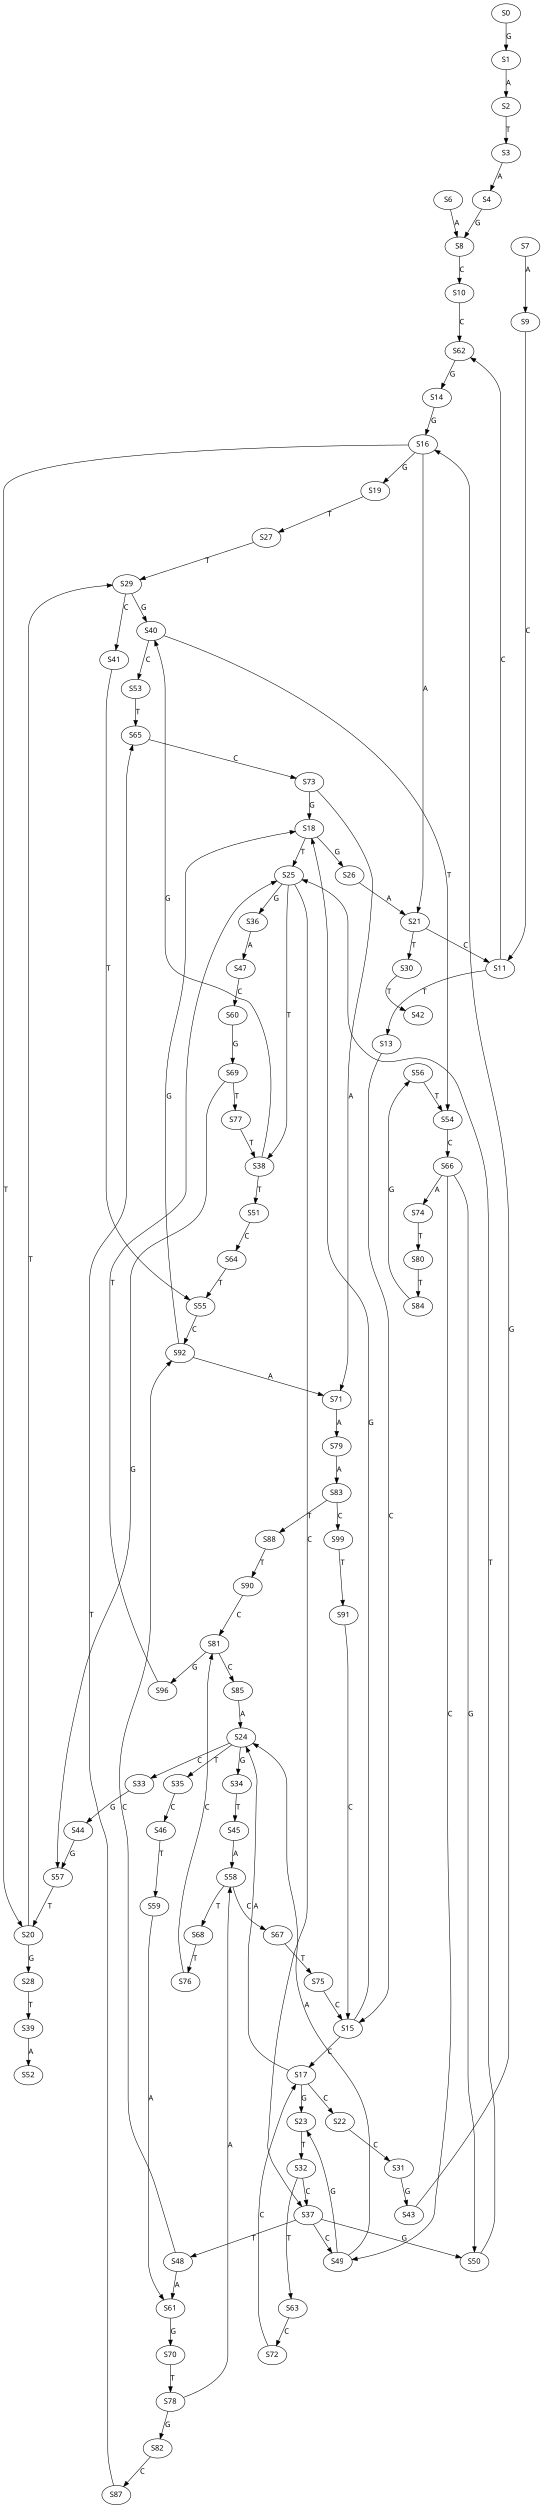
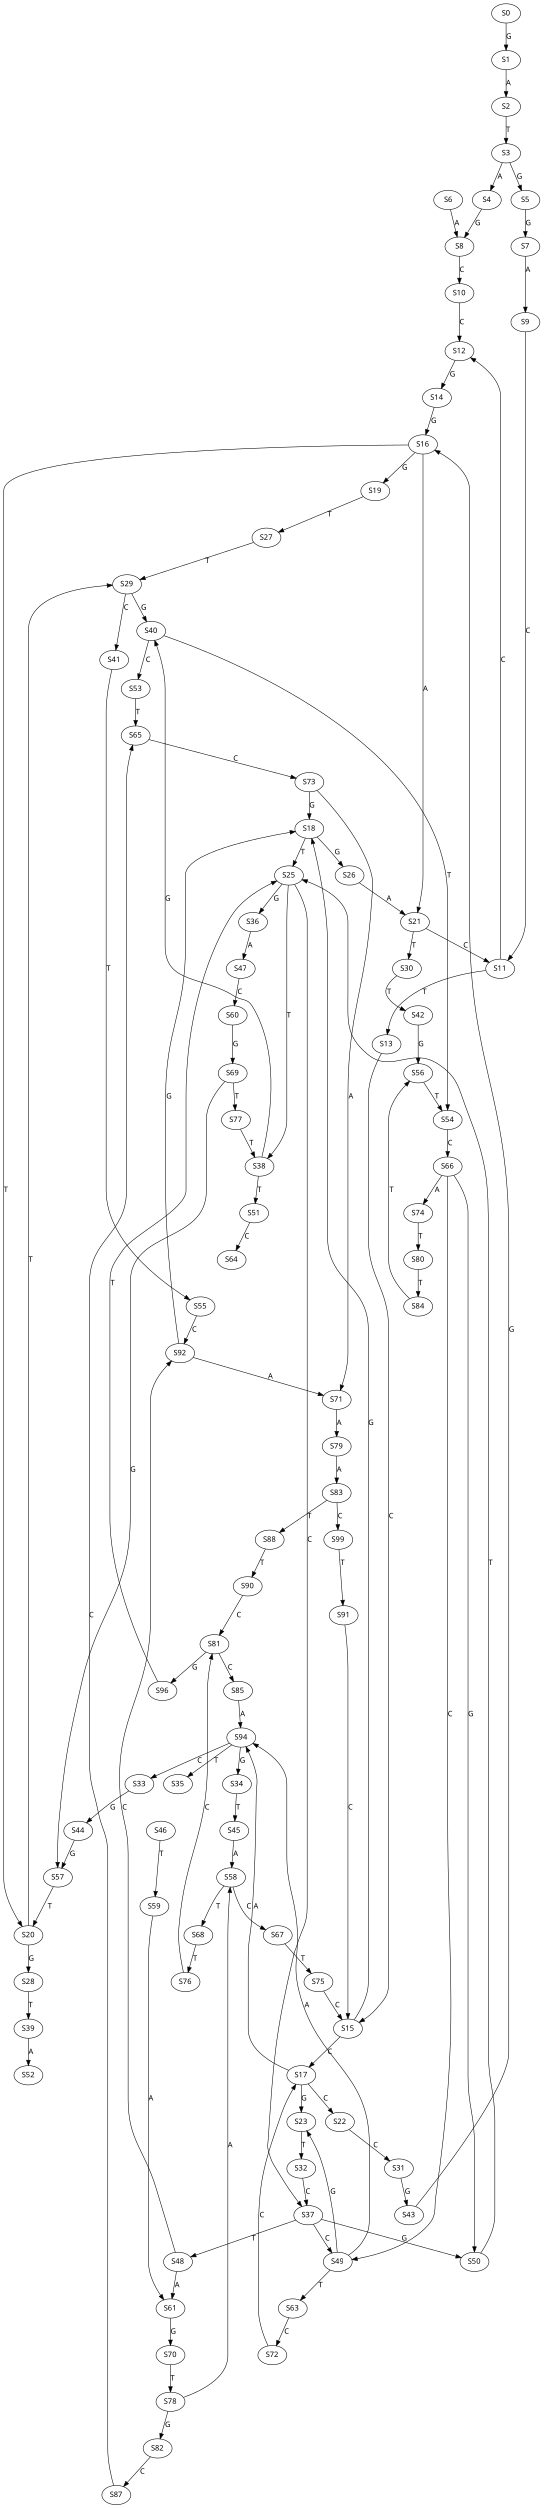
none -> (525, 200)
(459, 351) -> (459, 351)
none -> (418, 1042)
(392, 1190) -> (392, 1190)
(218, 1281) -> none
(92, 1615) -> (92, 1615)
(241, 1738) -> (241, 1738)
(170, 1805) -> none
(287, 2235) -> (317, 2283)
